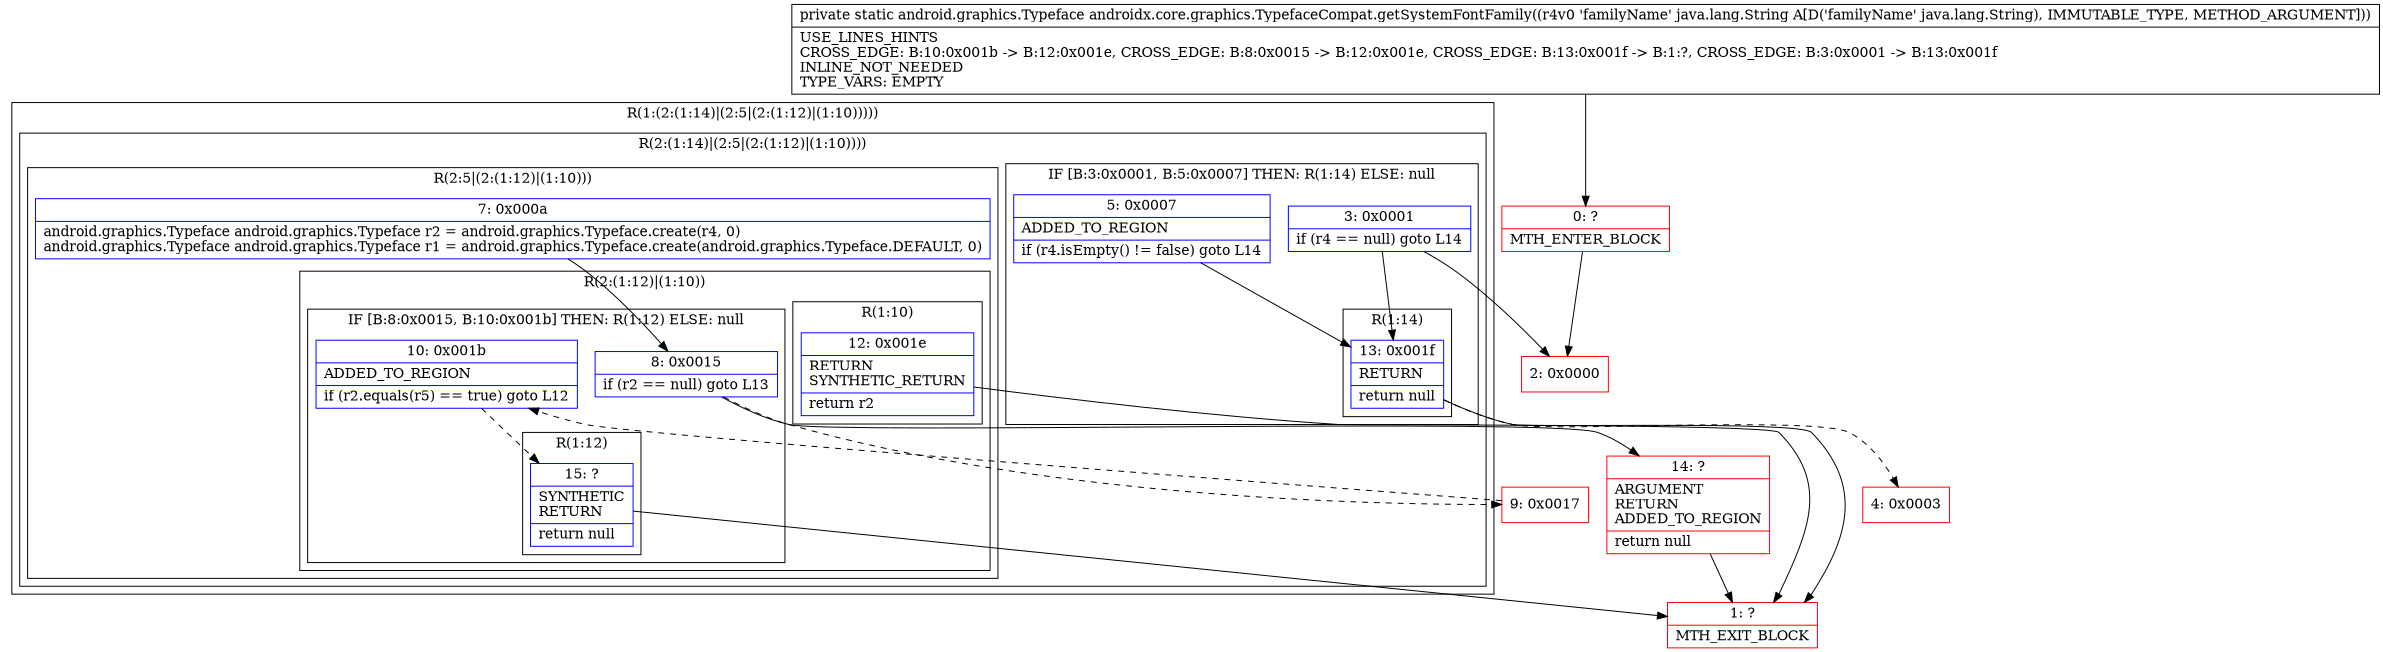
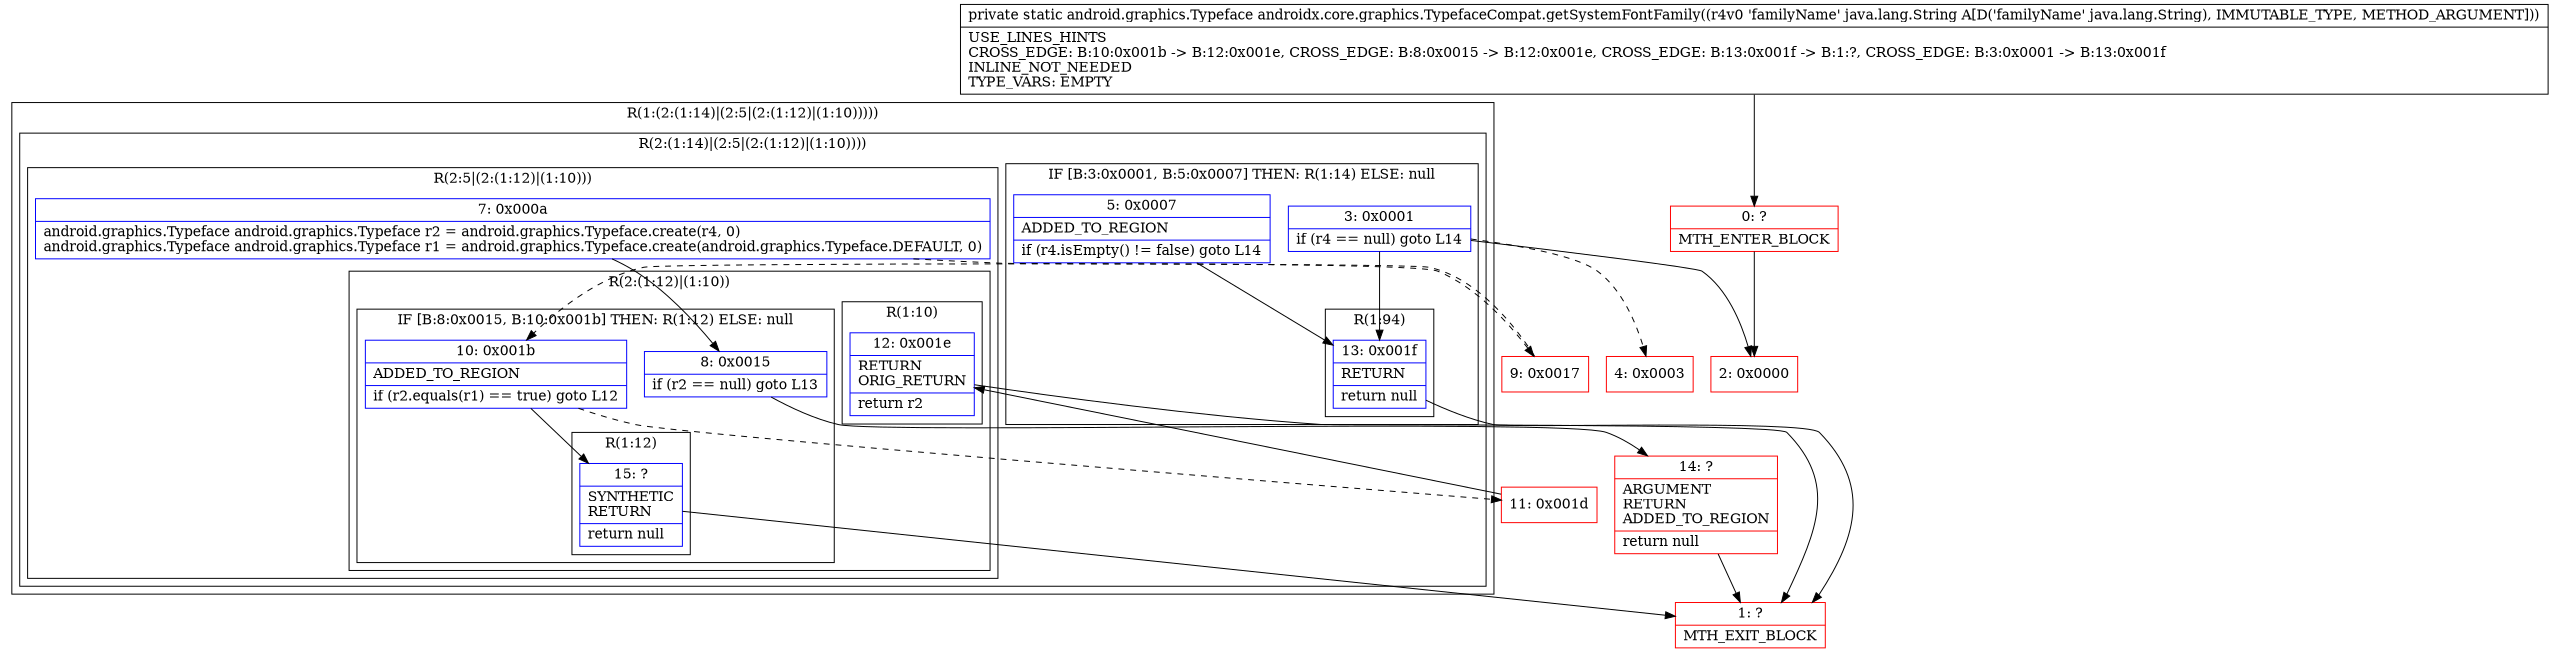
(1397, 320) -> (1380, 320)
(888, 381) -> (912, 381)
(447, 396) -> (496, 396)
(1677, 425) -> (1579, 262)
(507, 432) -> (556, 432)
(1102, 483) -> (1235, 264)
none -> (1549, 505)
